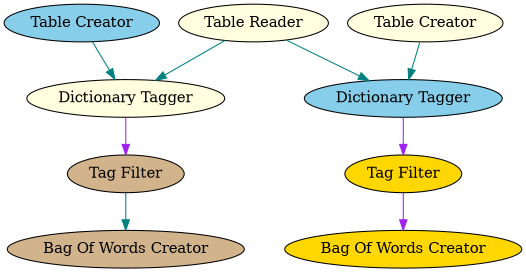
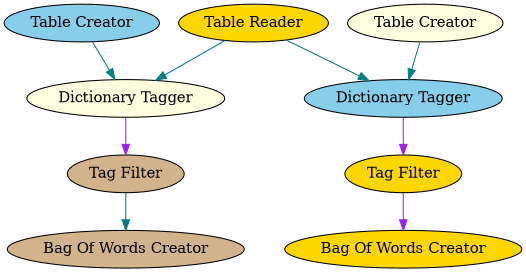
(254, 23) -> (254, 23)
